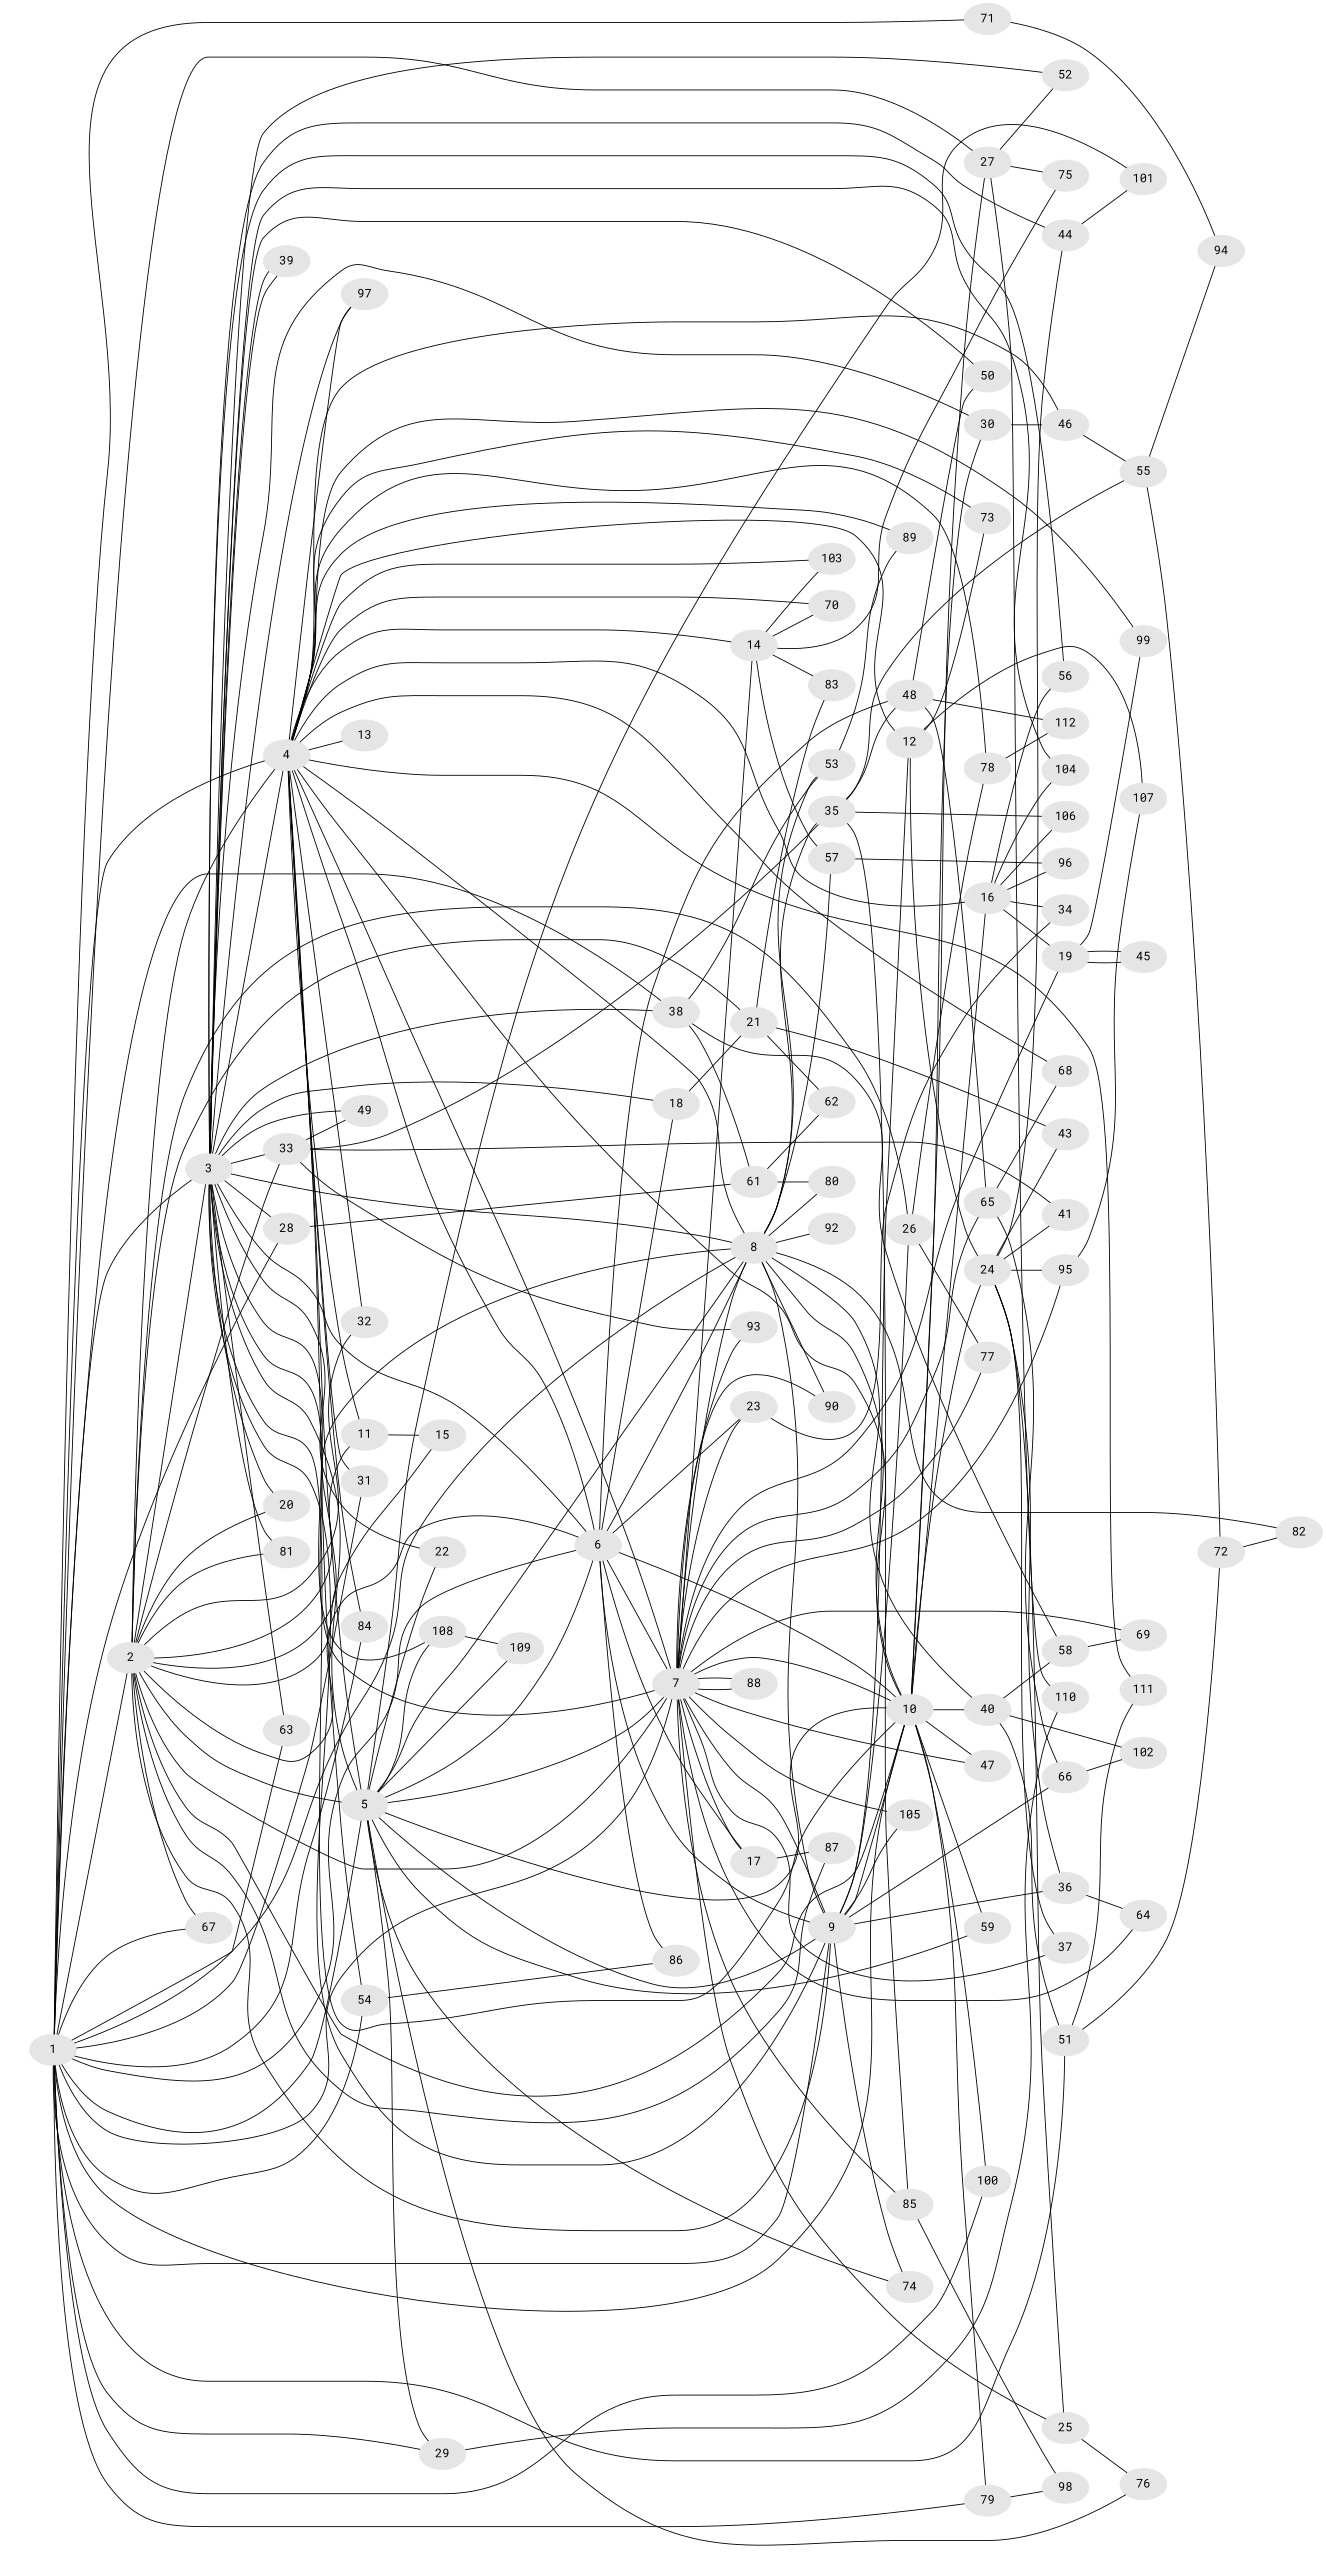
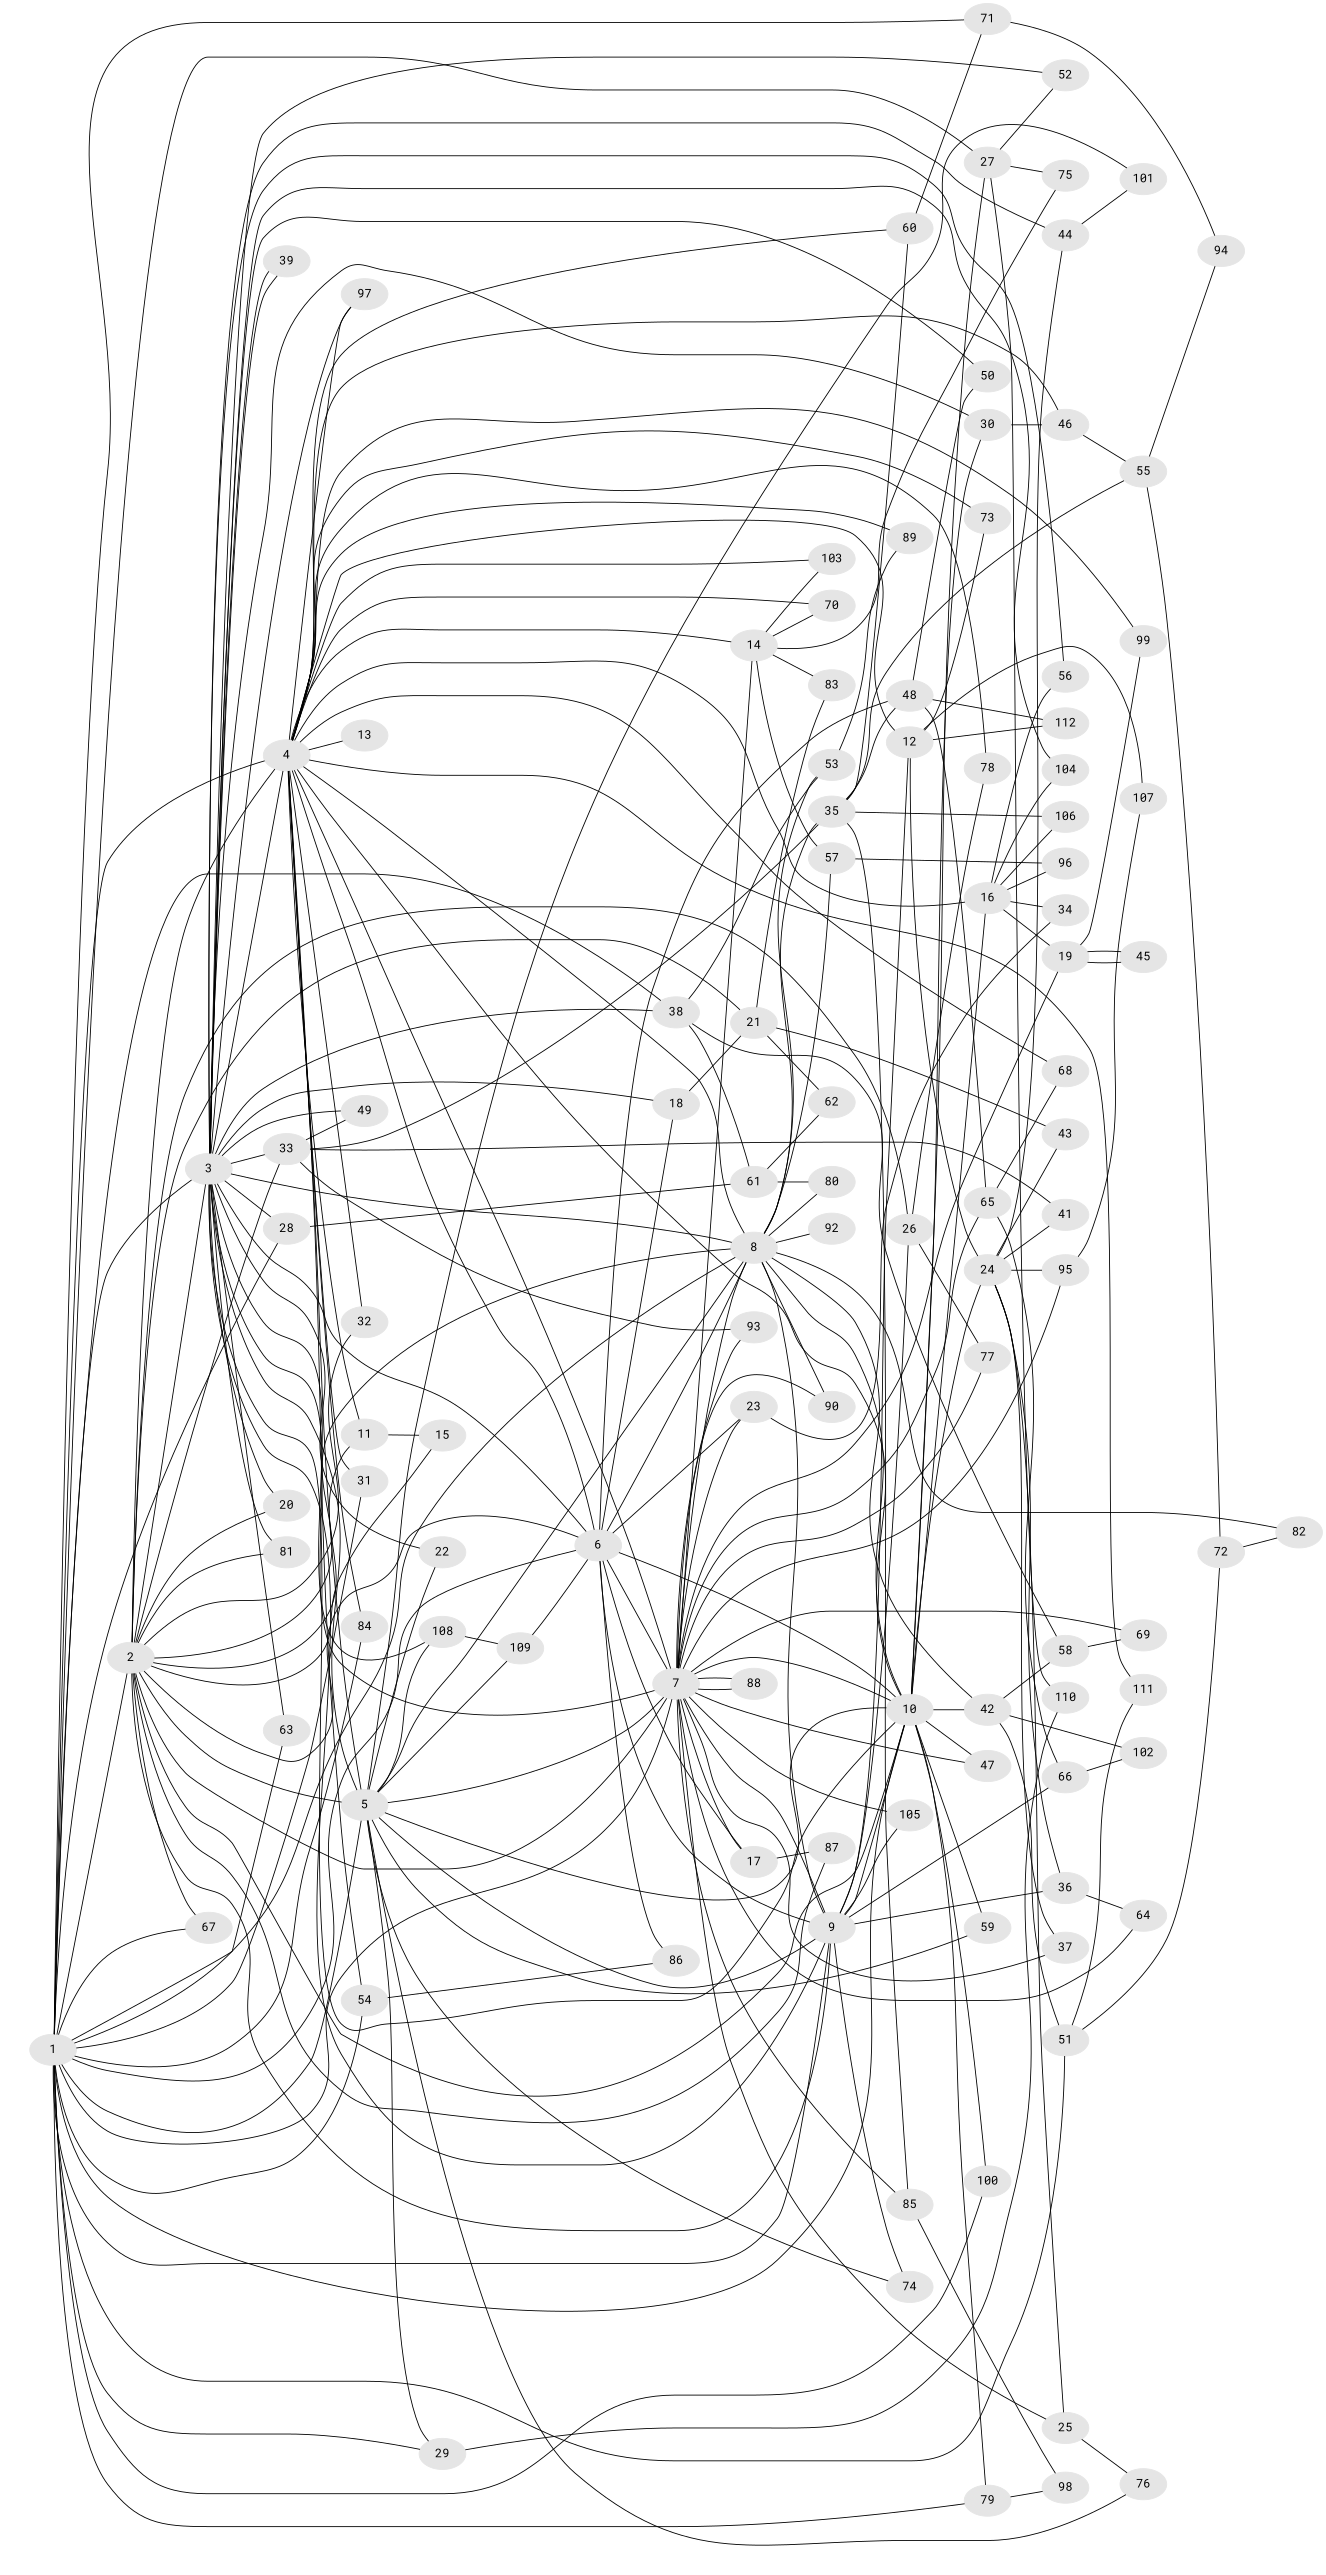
none -> (910, 228)
(1032, 743) -> (990, 733)
(519, 1706) -> (561, 1598)
(988, 1710) -> (988, 1710)
